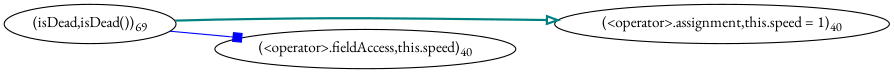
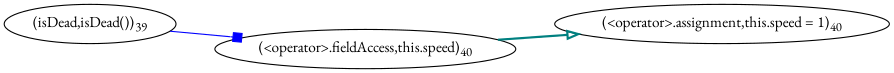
(361, 18) -> (533, 37)
(141, 22) -> (141, 22)
